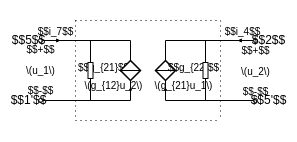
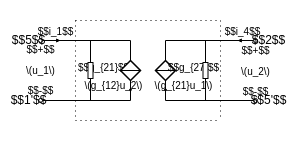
(56, 32) -> (56, 32)
(194, 68) -> (194, 68)
